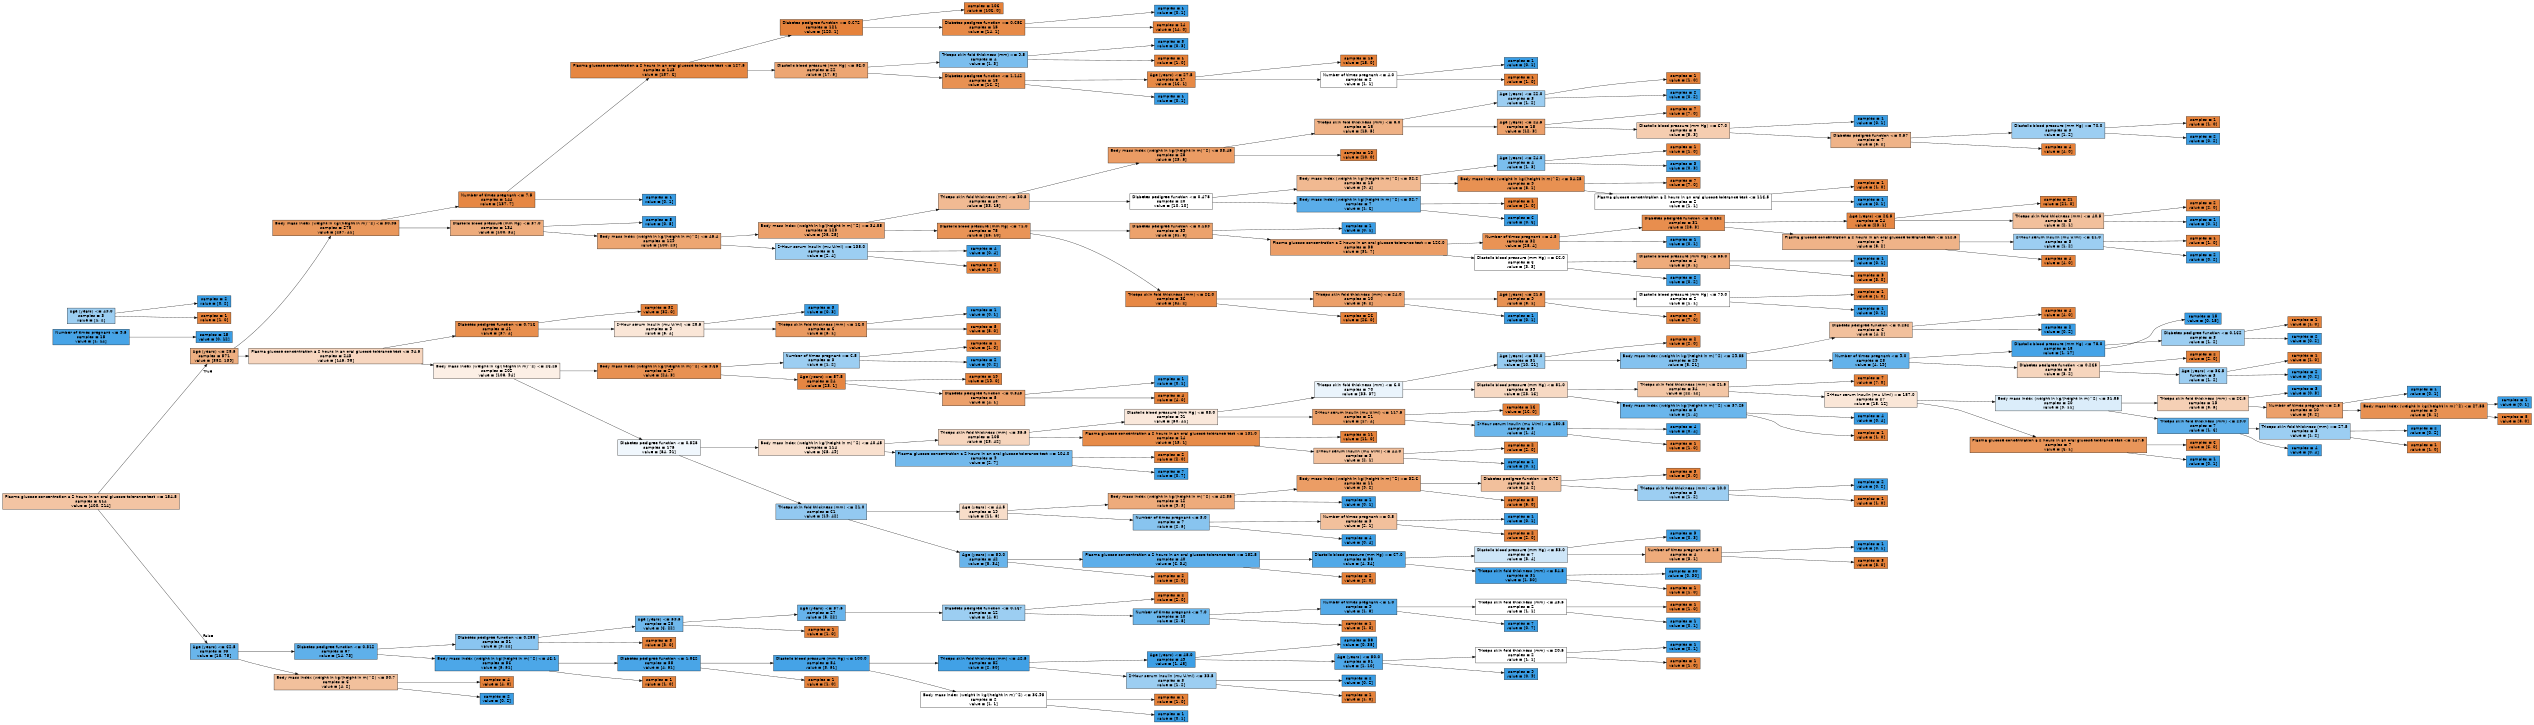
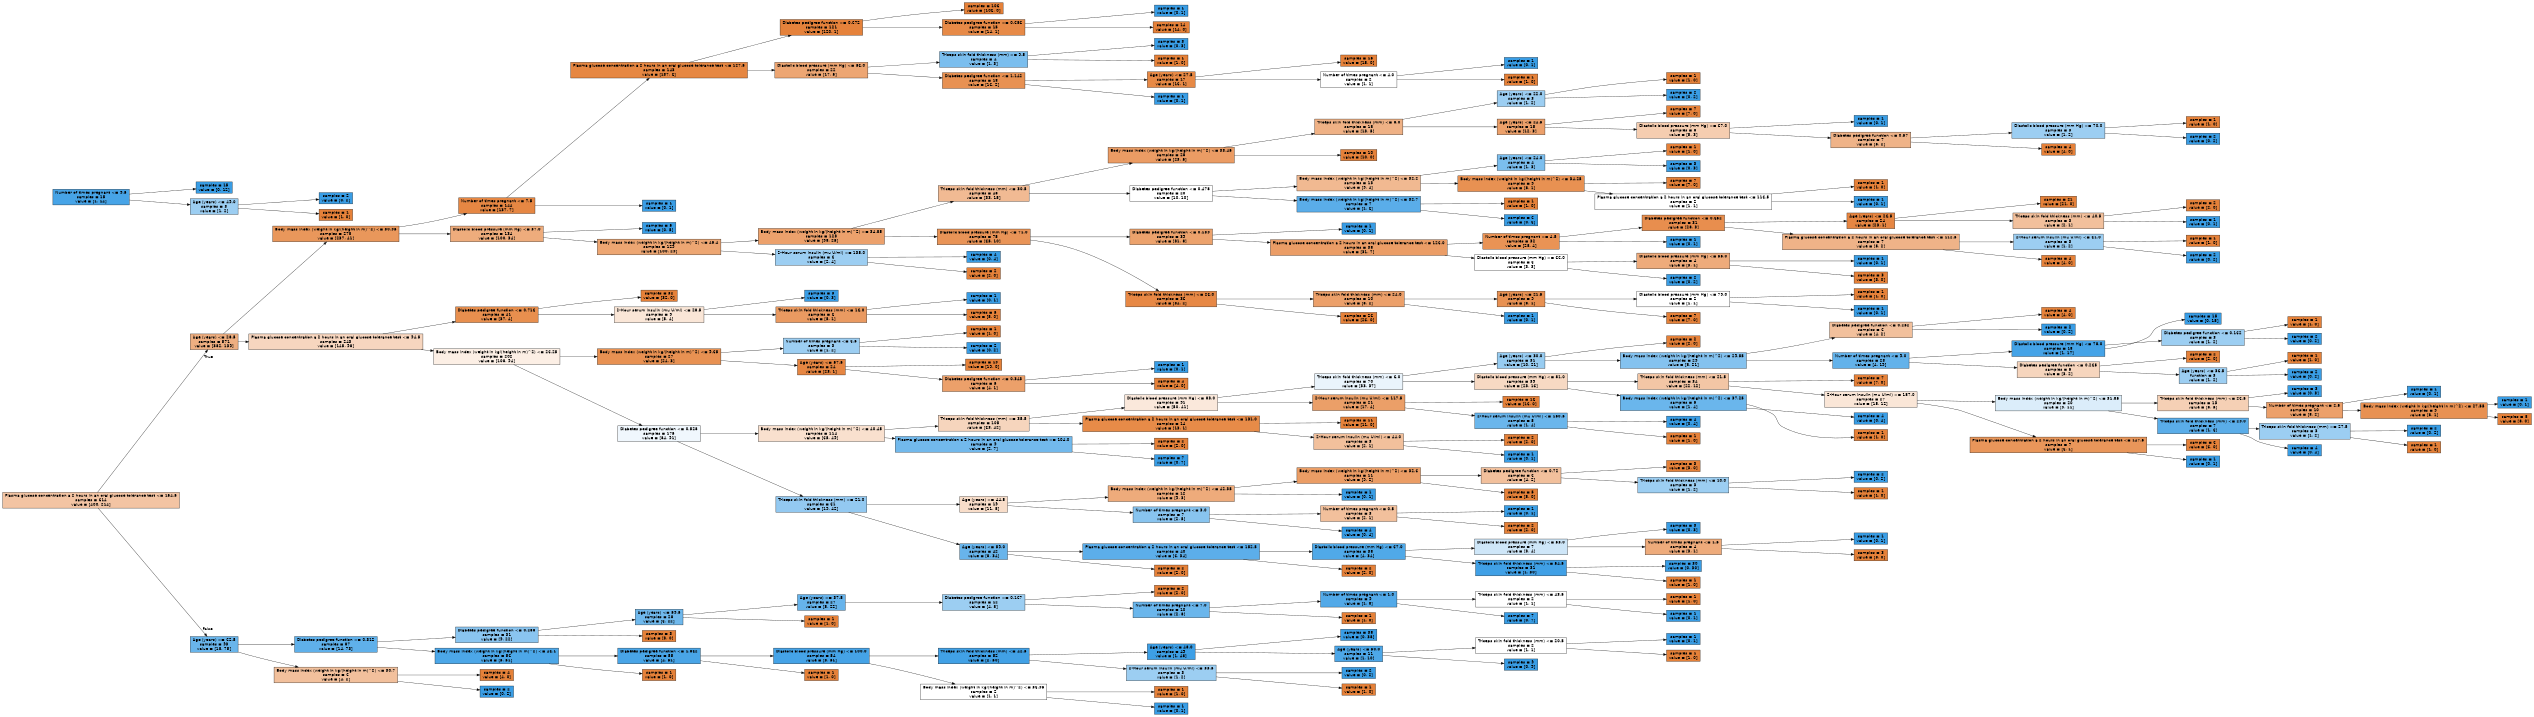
none -> (158, 202)
(1359, 662) -> (1359, 654)
